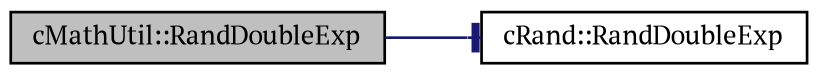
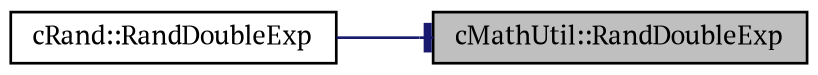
(426, 38) -> (378, 38)
